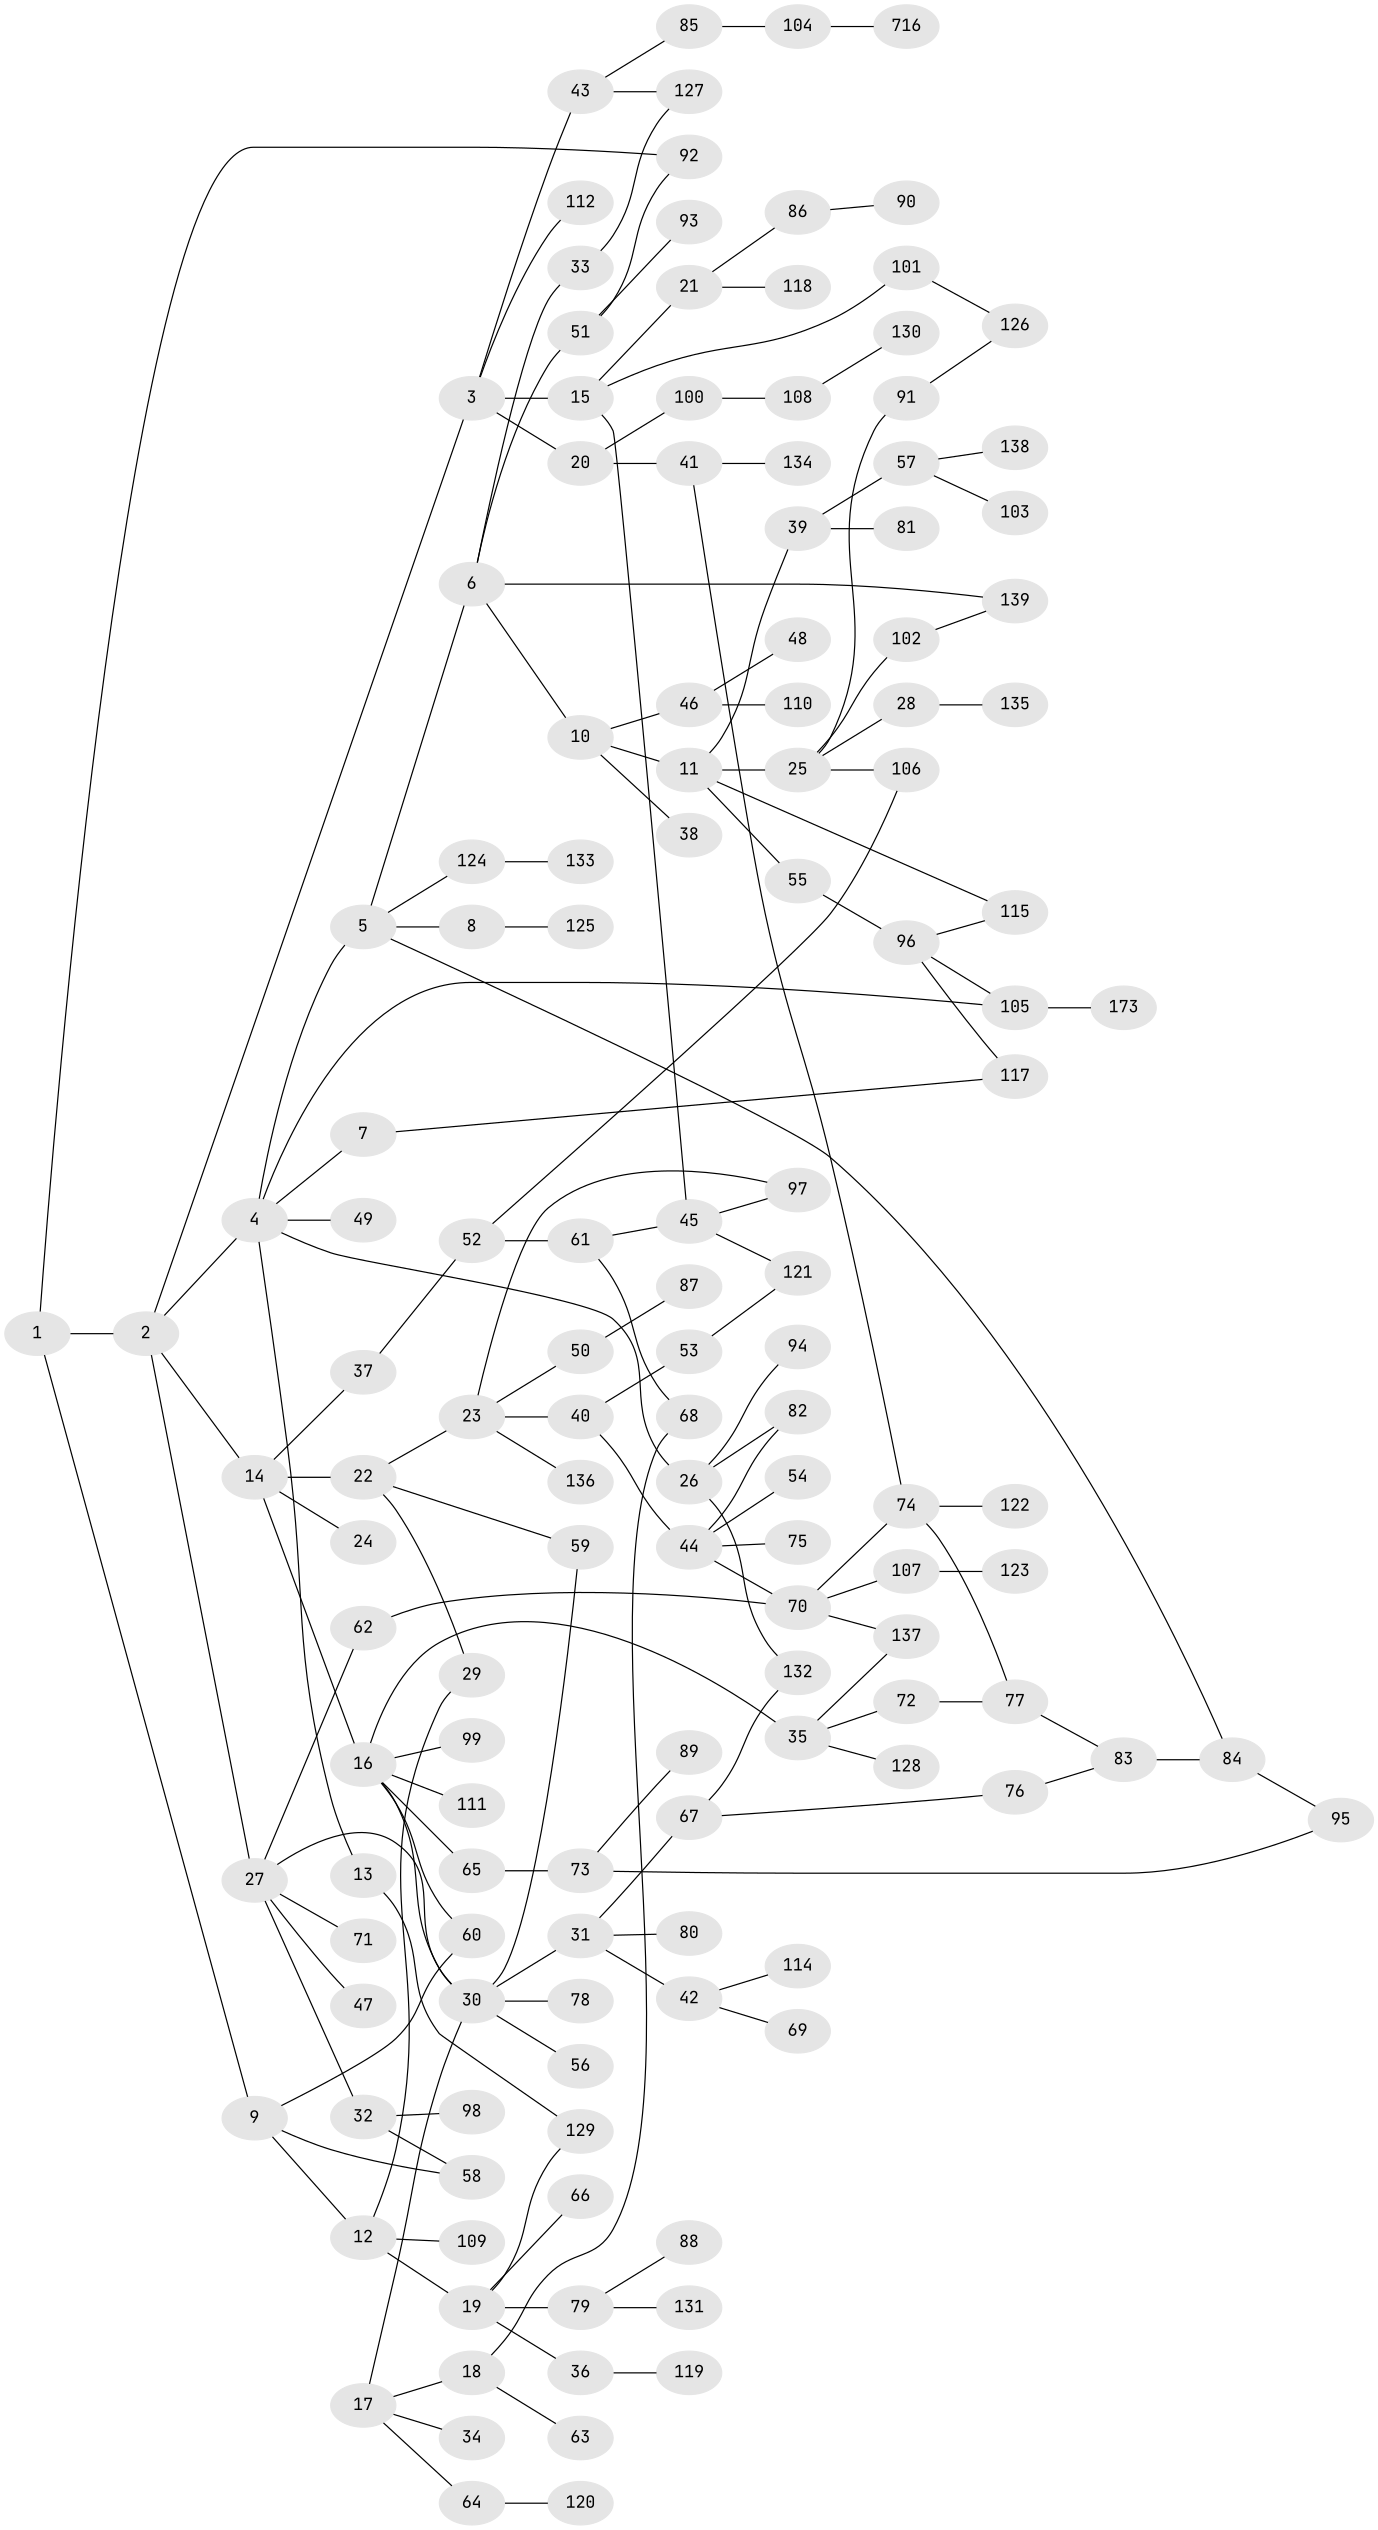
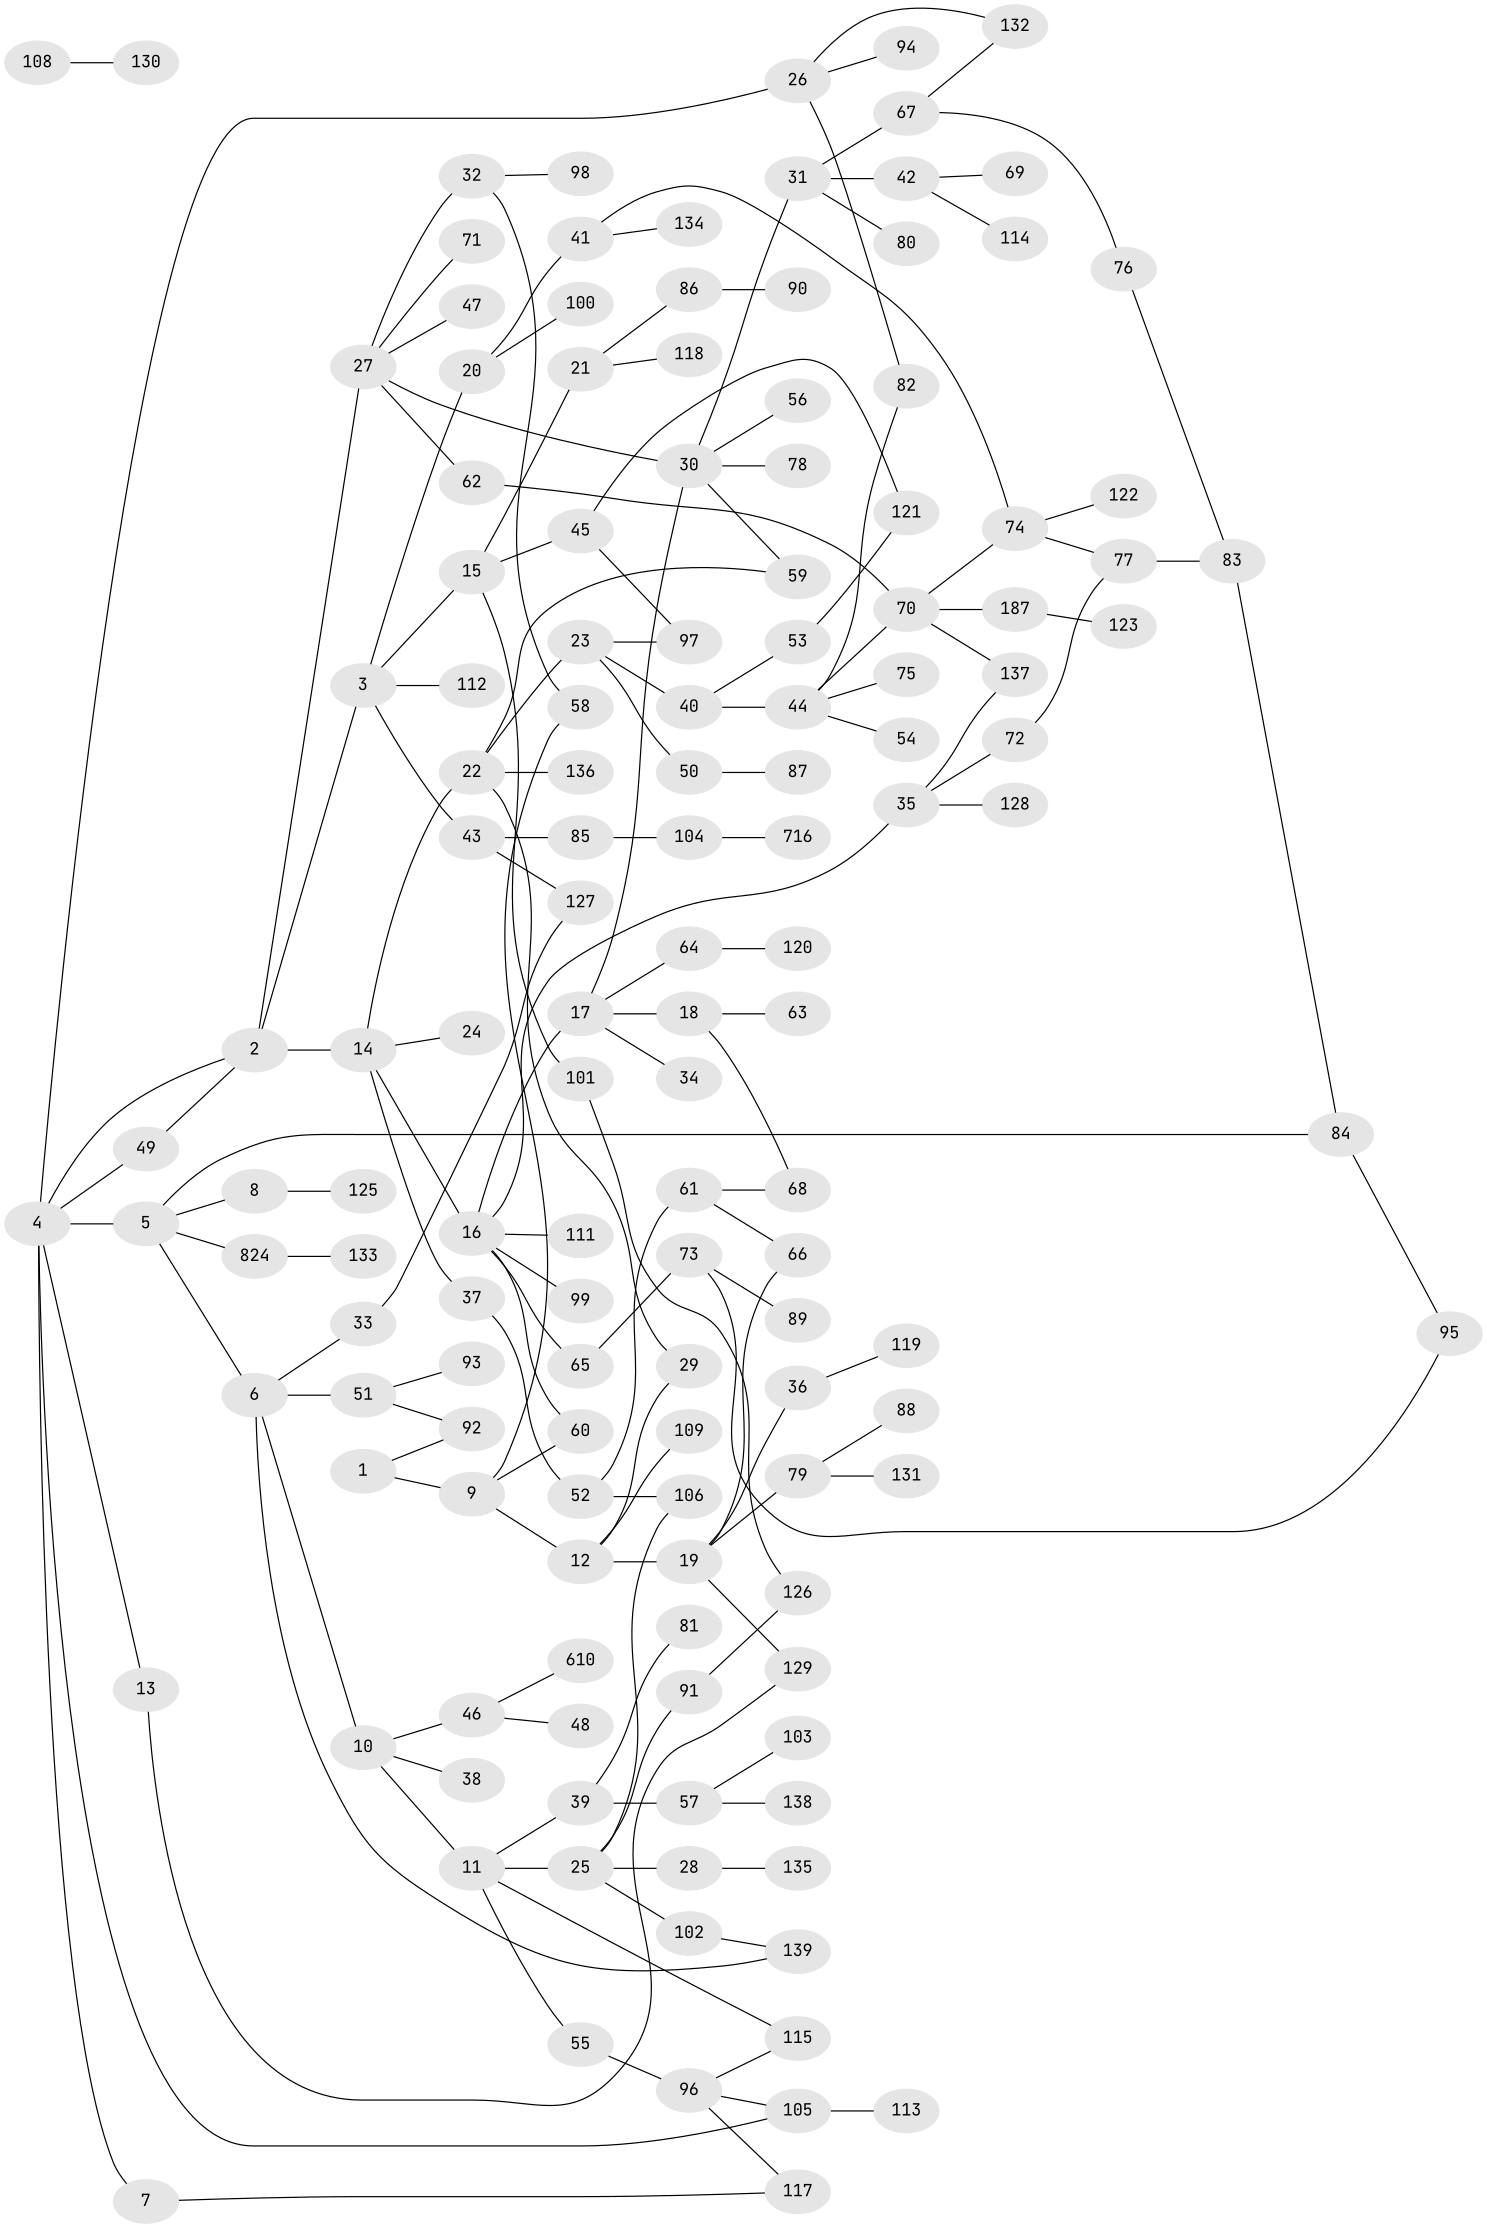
(744, 398) -> none
(798, 705) -> (581, 1661)
(472, 862) -> (255, 1256)
(1124, 1008) -> (906, 2111)
(635, 1231) -> (744, 1223)
(92, 1334) -> (200, 1099)
(526, 1450) -> (526, 772)
(906, 1571) -> (1015, 610)
(416, 1884) -> (511, 1118)
